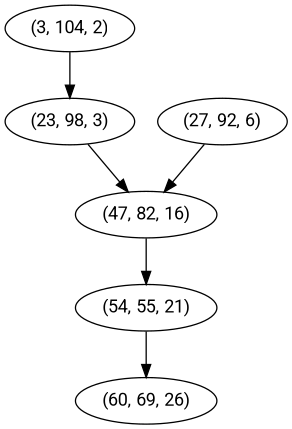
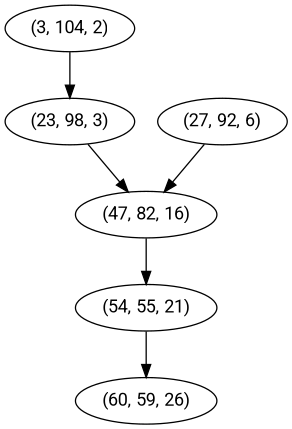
(146, 401) -> (146, 401)
